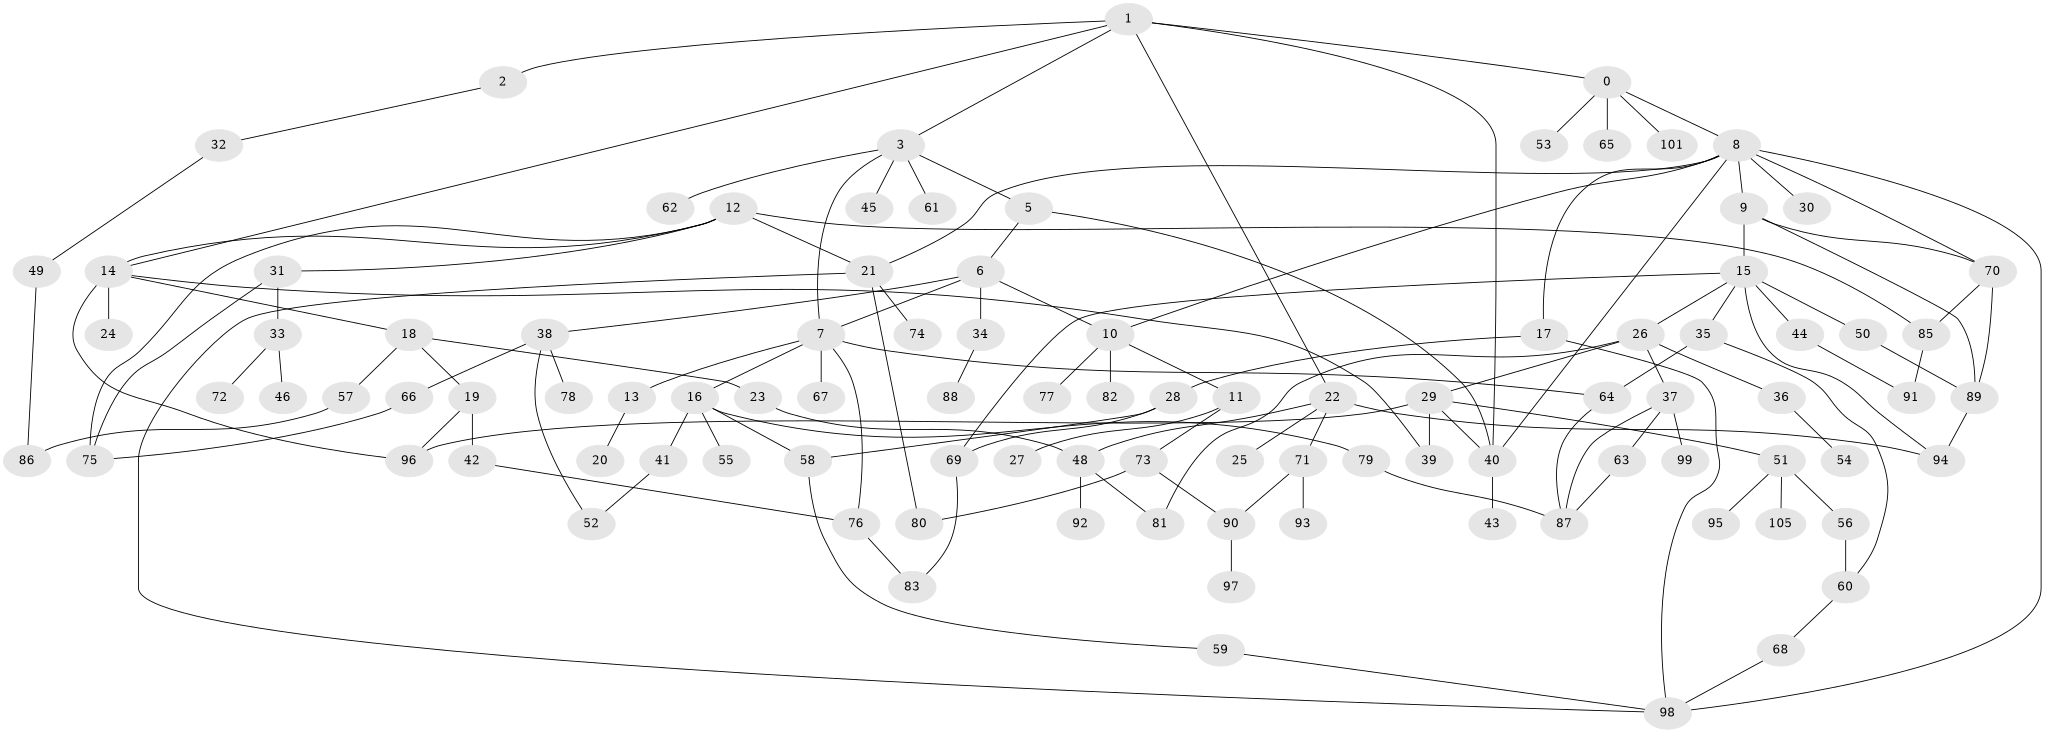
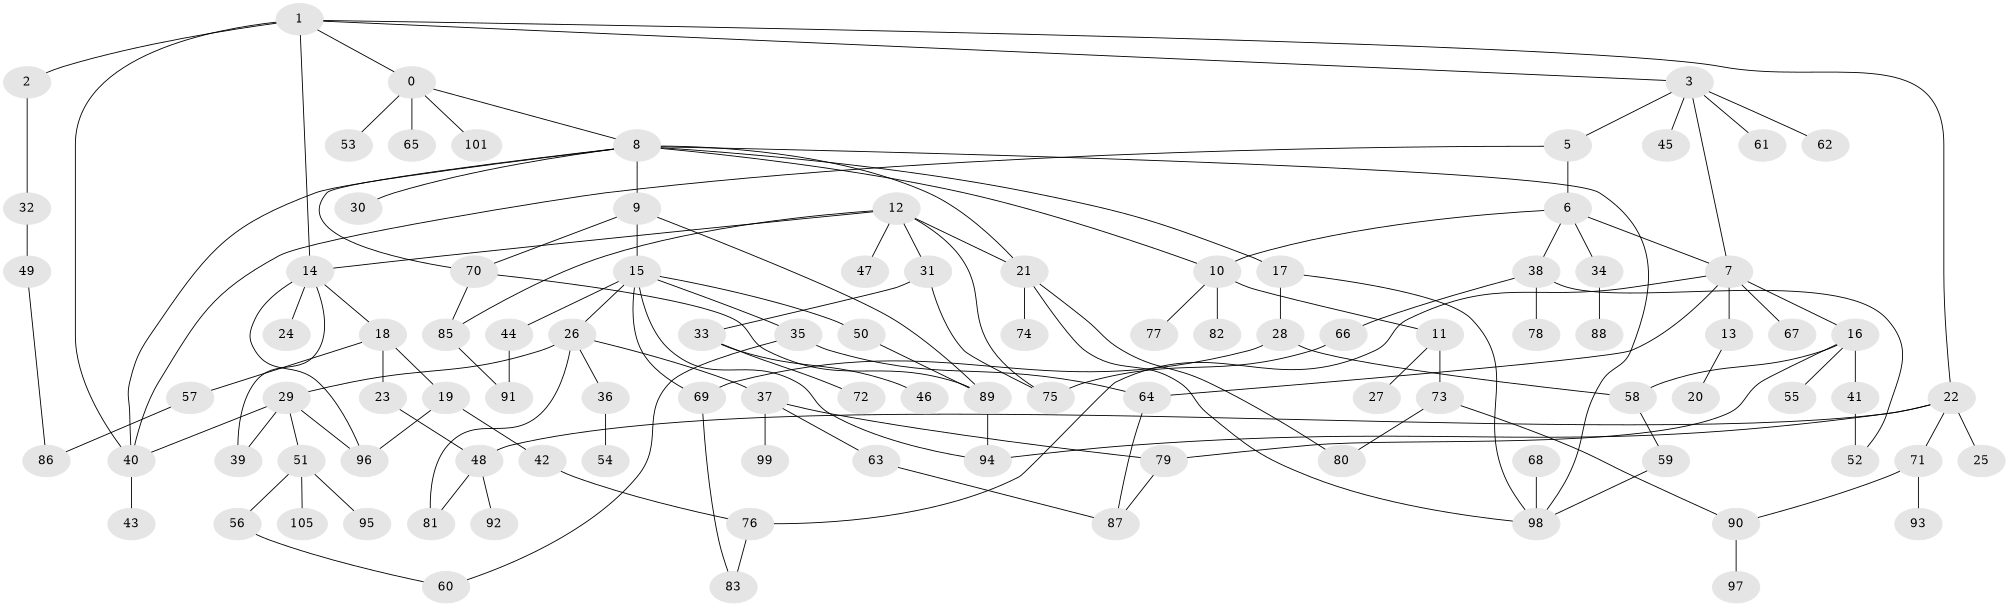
none -> (865, 272)
(1592, 444) -> (963, 435)
(1813, 619) -> none
